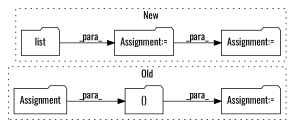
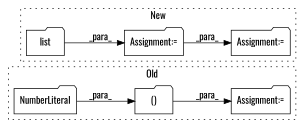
(40, 101) -> (45, 101)
